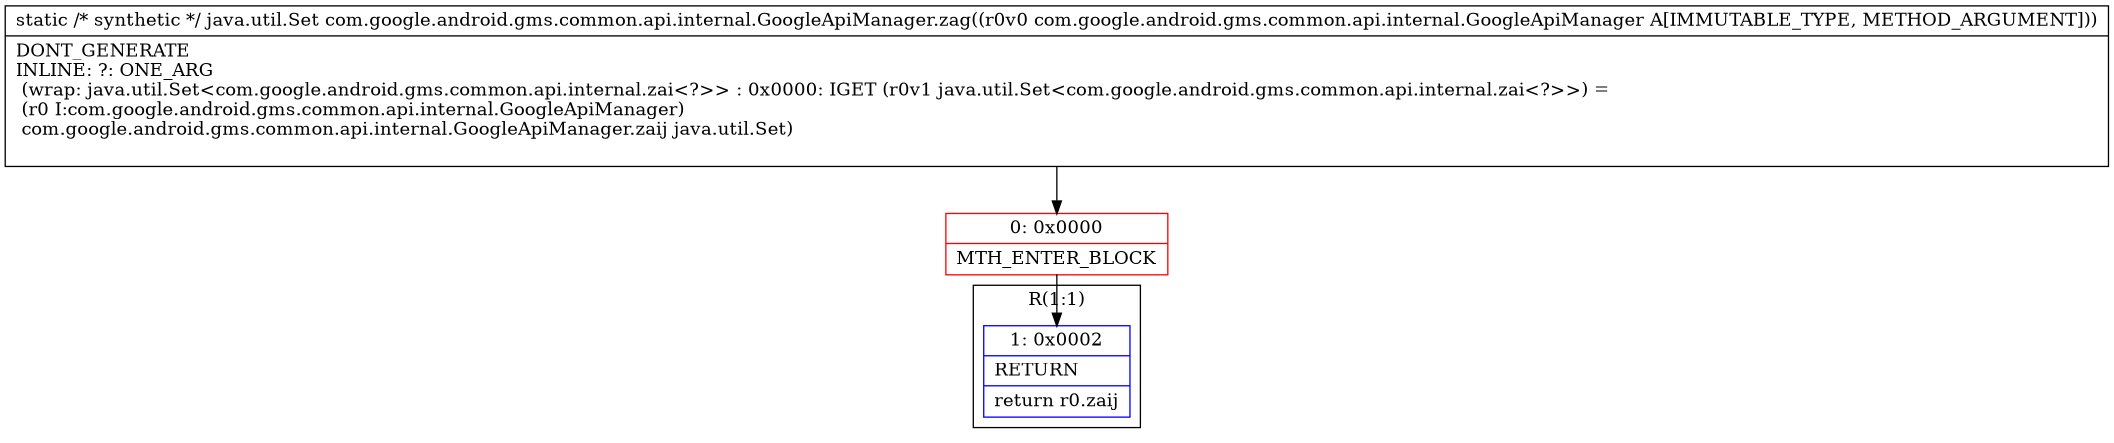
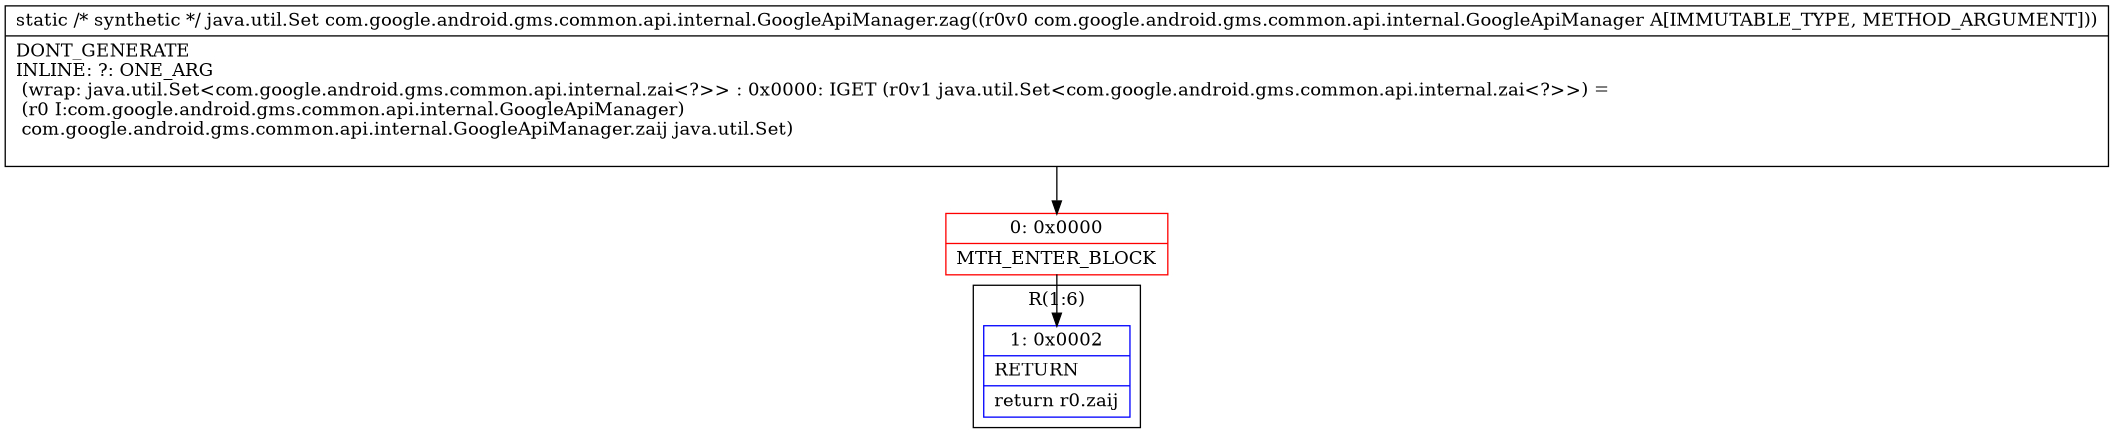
(1057, 300) -> (1057, 300)
